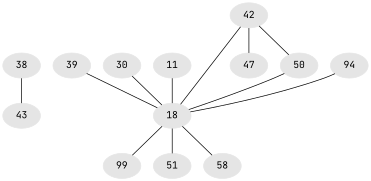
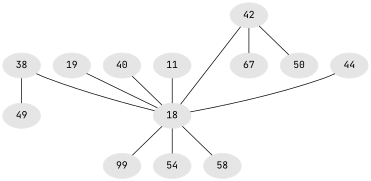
(72, 66) -> (72, 66)
(122, 66) -> (122, 66)
(249, 66) -> (249, 66)
(349, 66) -> (349, 66)
(237, 93) -> (95, 94)
(22, 116) -> (22, 116)
(172, 166) -> (172, 166)
